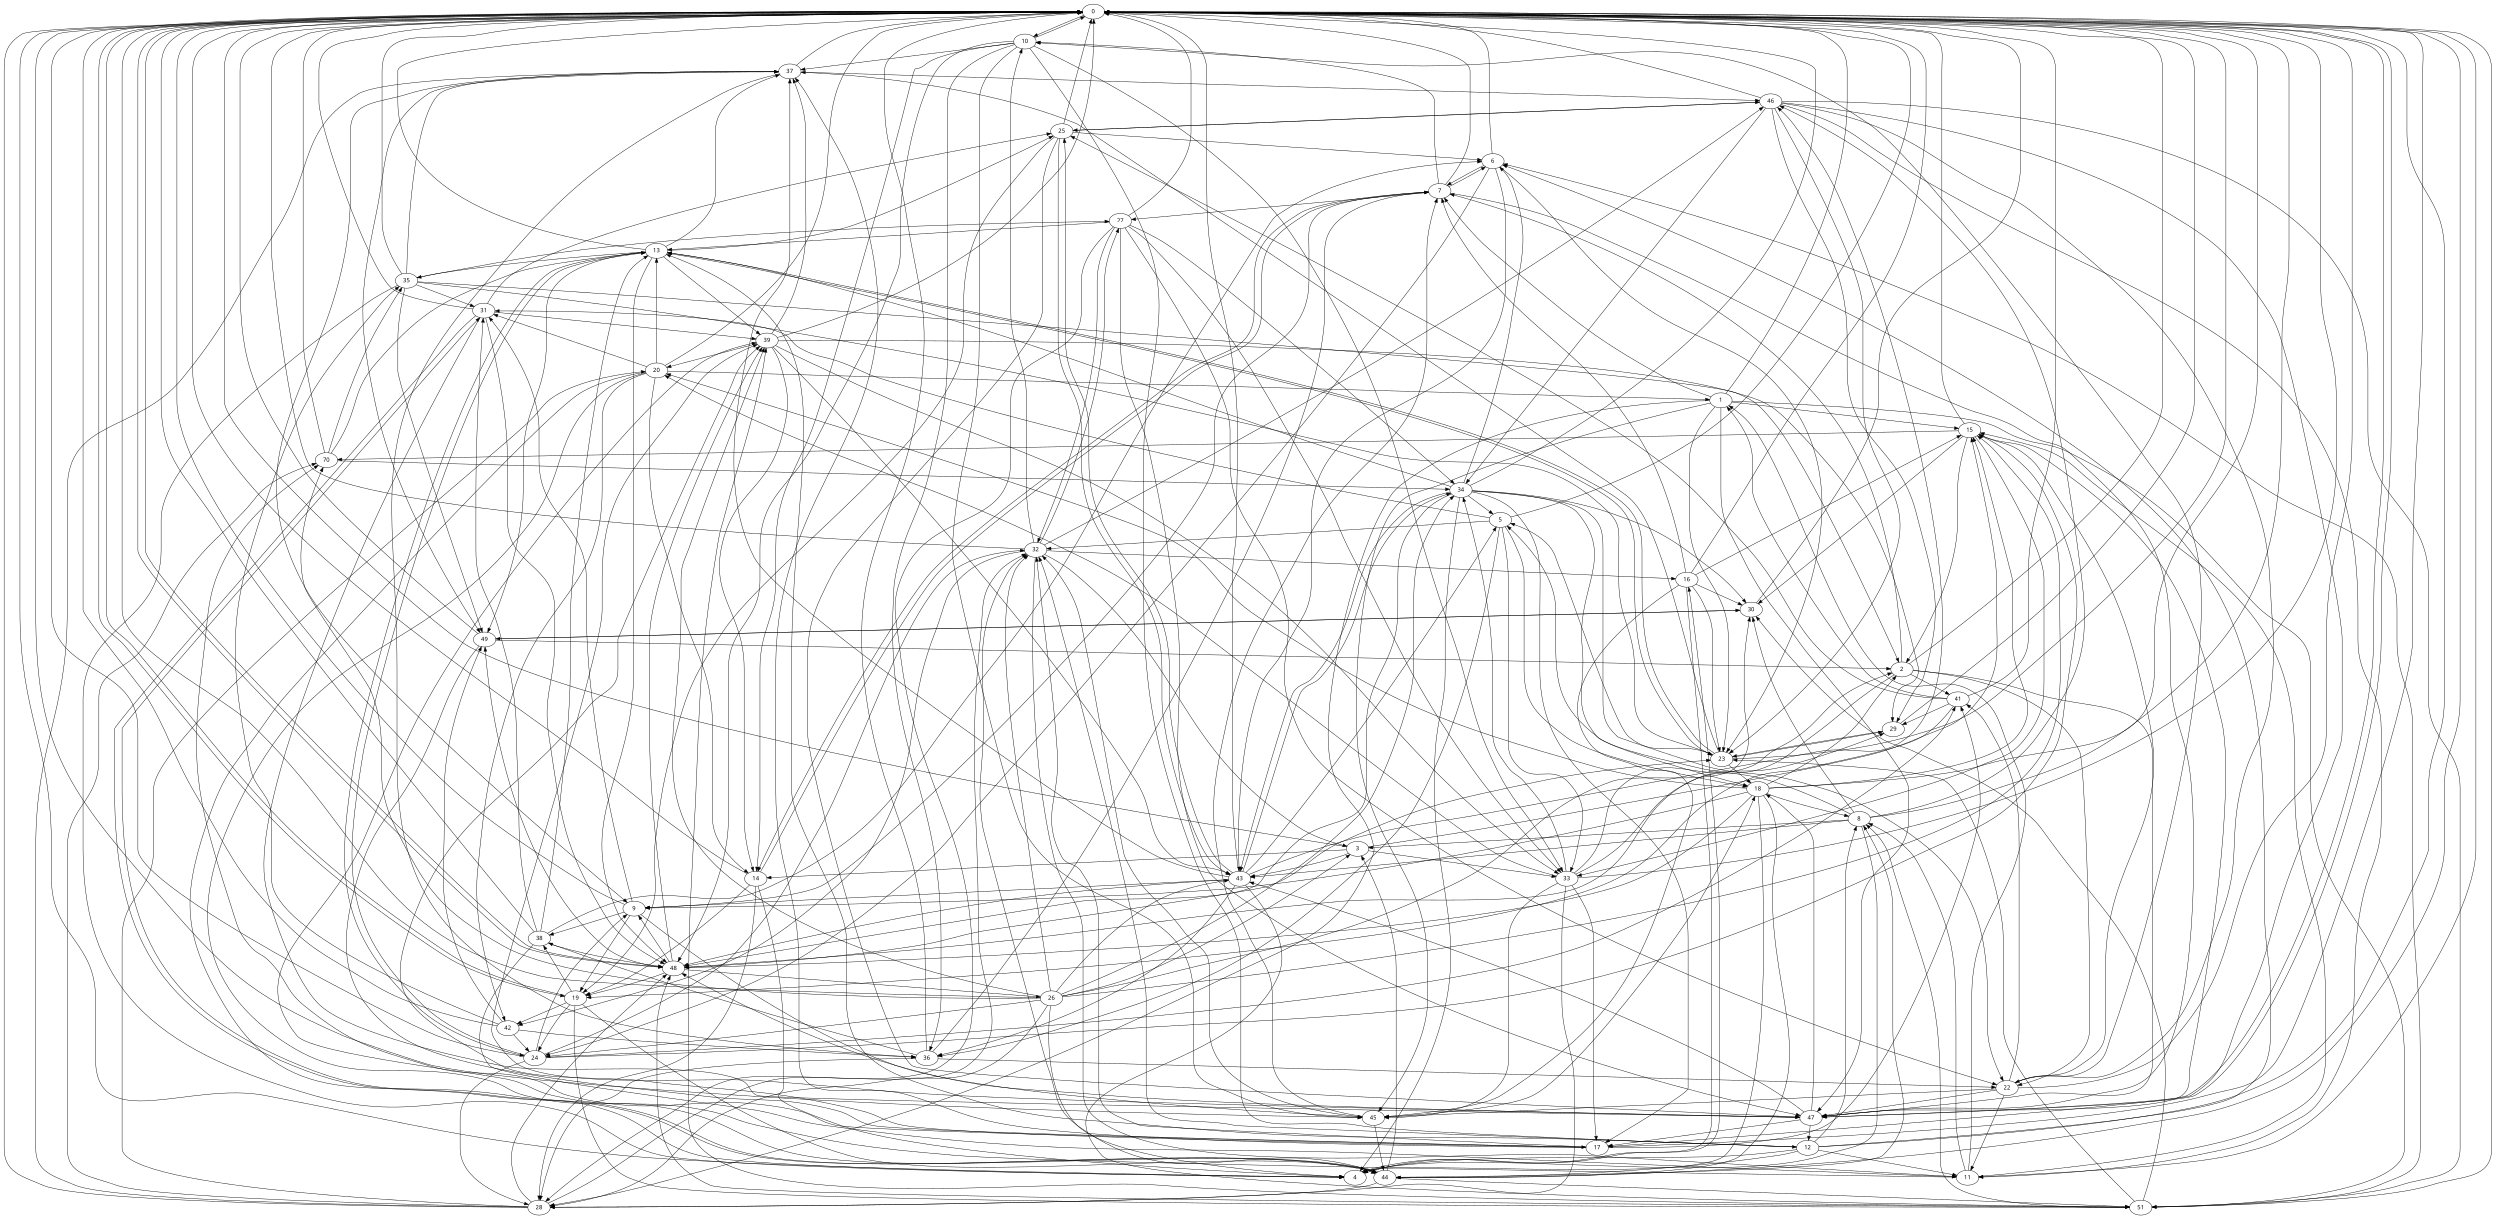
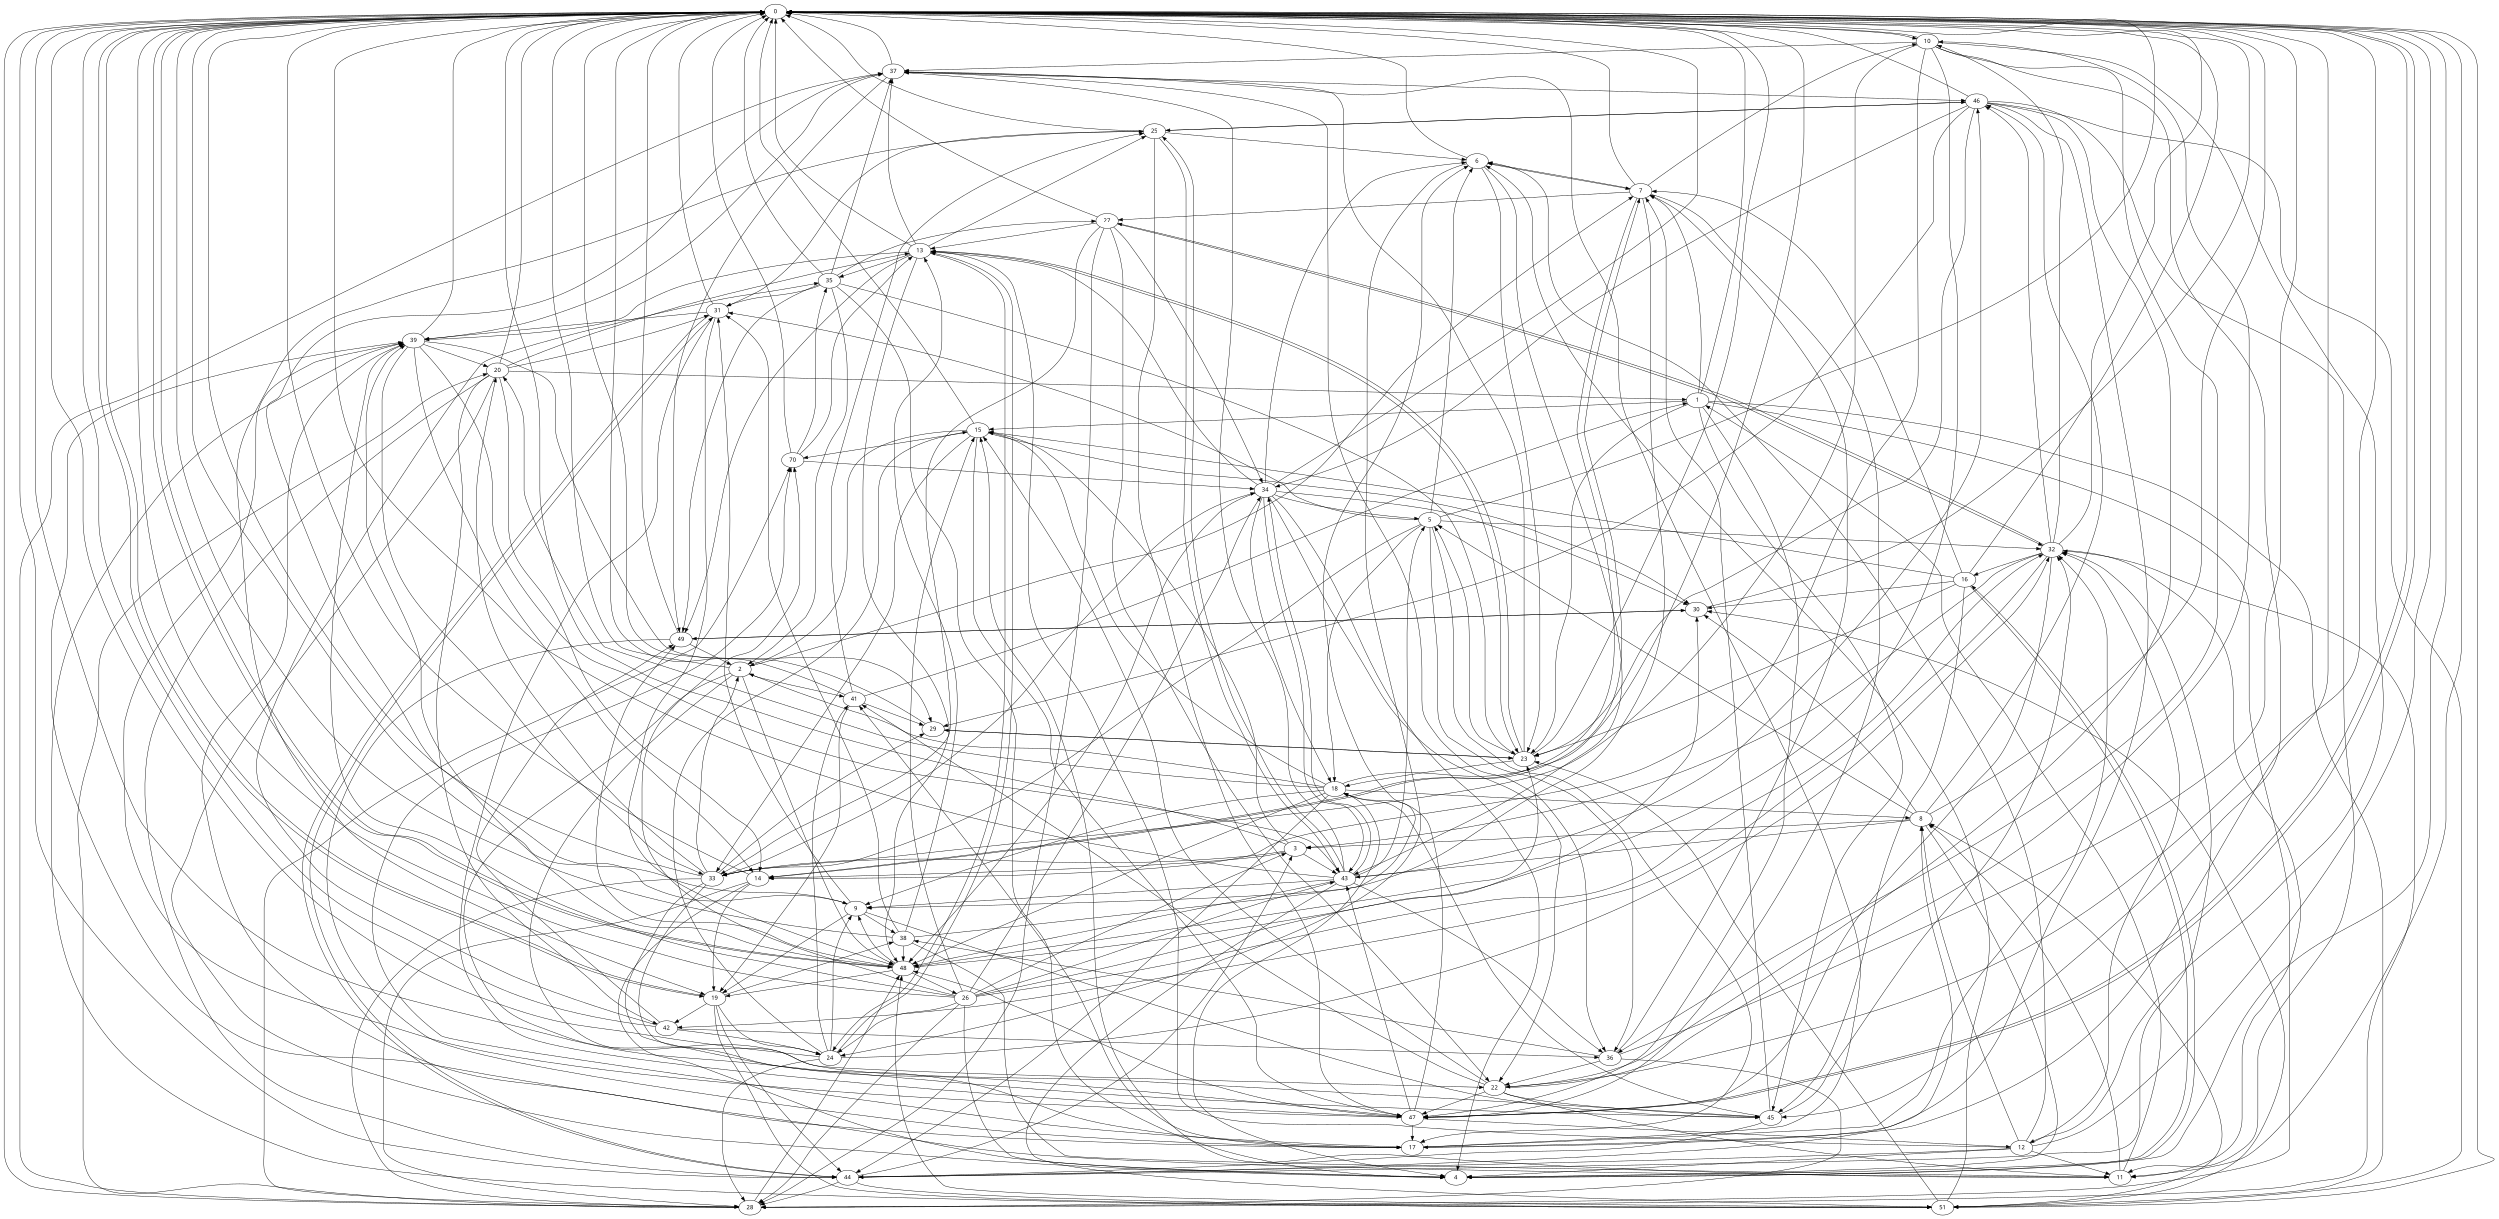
none -> (1450, 341)
(1626, 815) -> (1689, 917)
(1255, 906) -> (1831, 961)
